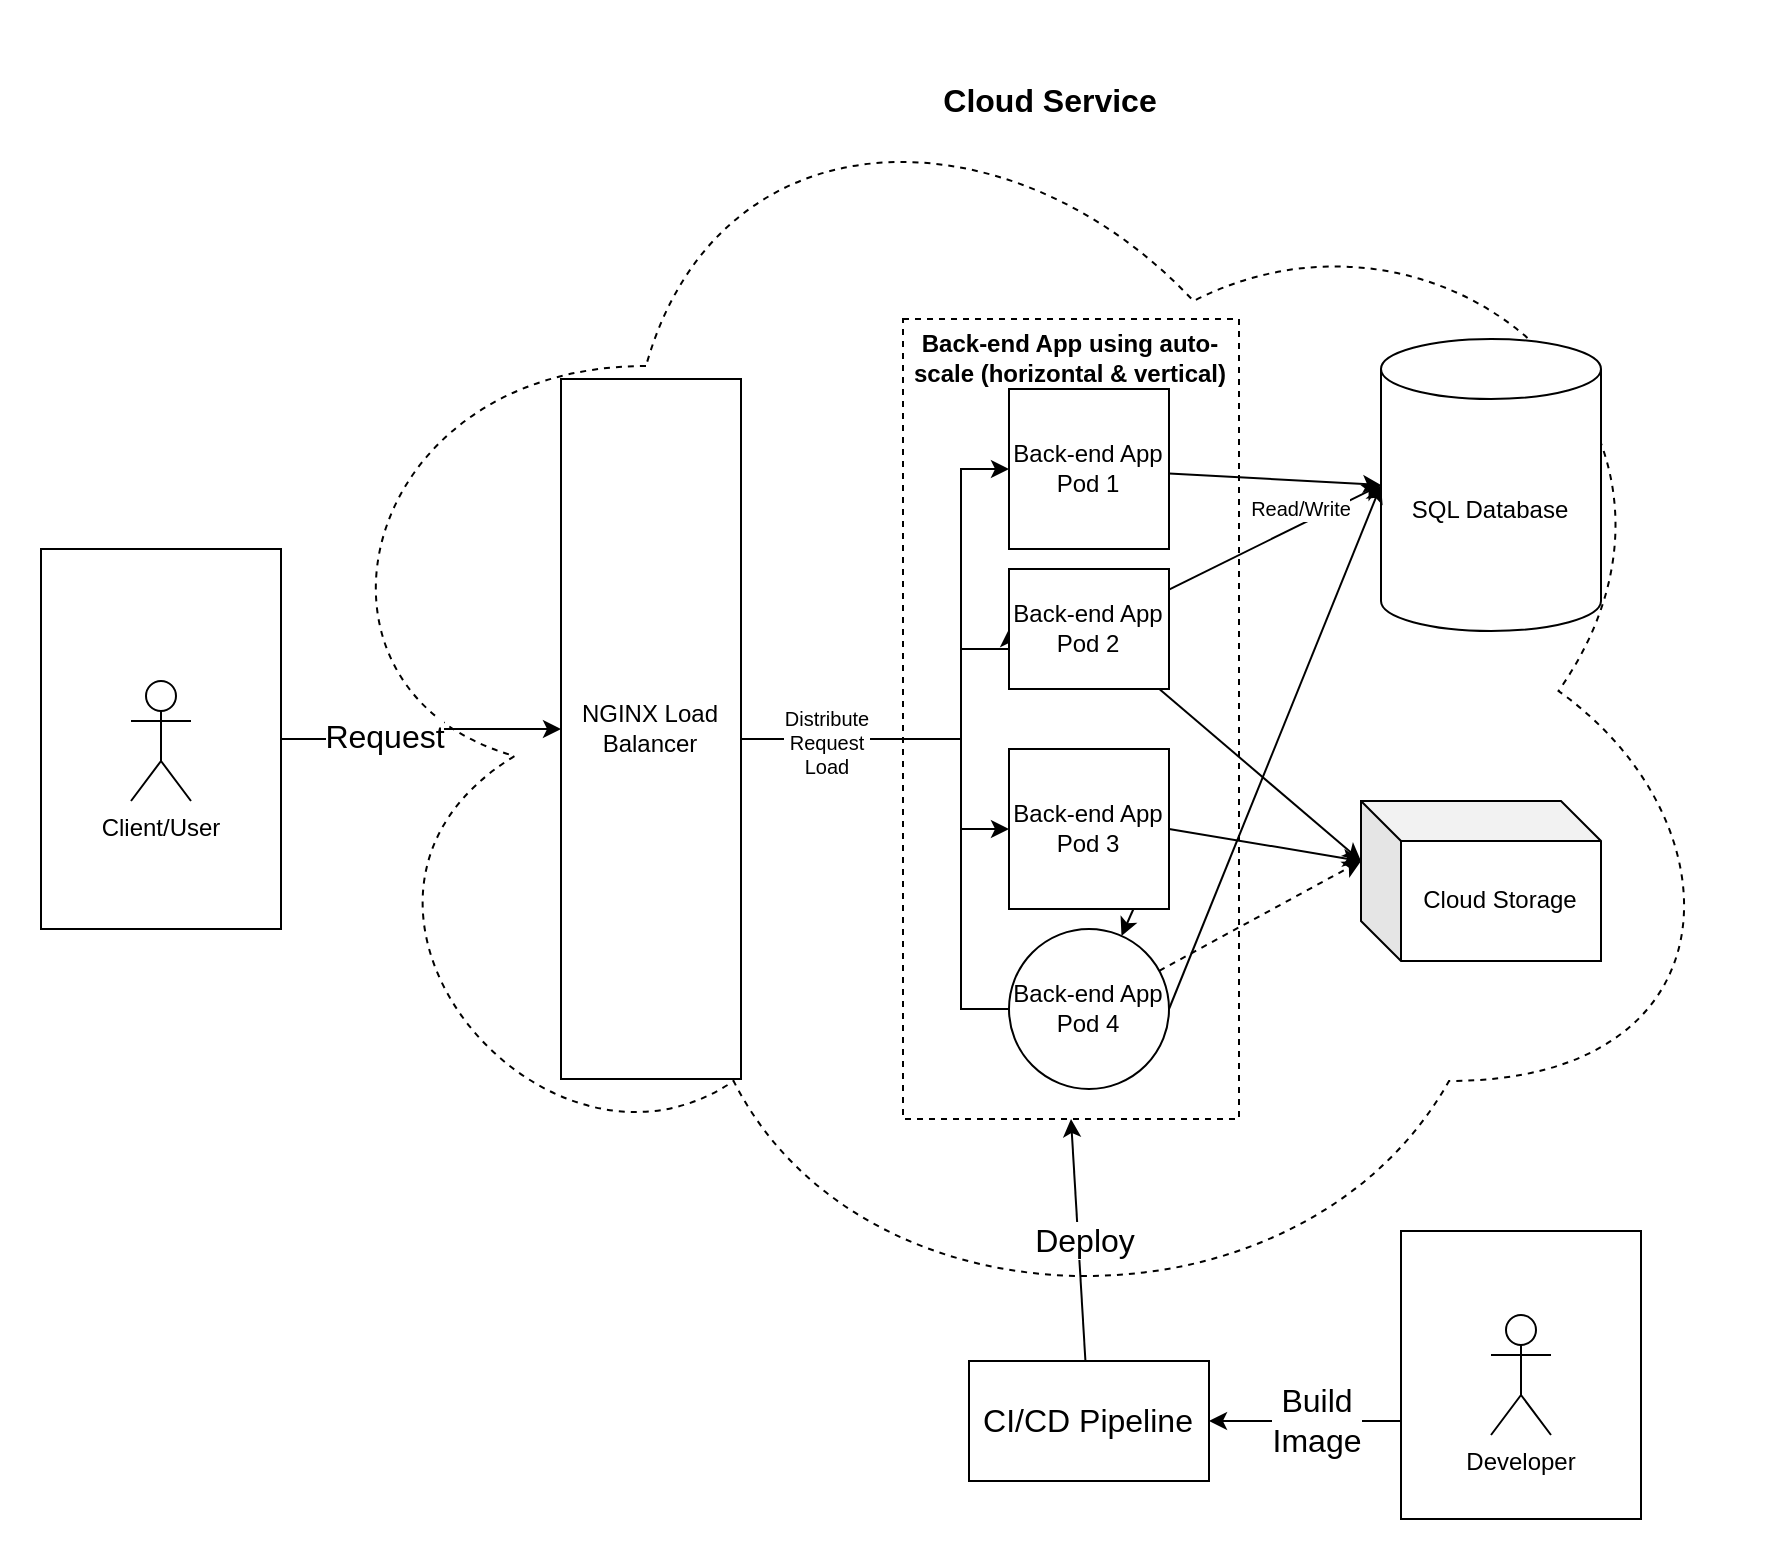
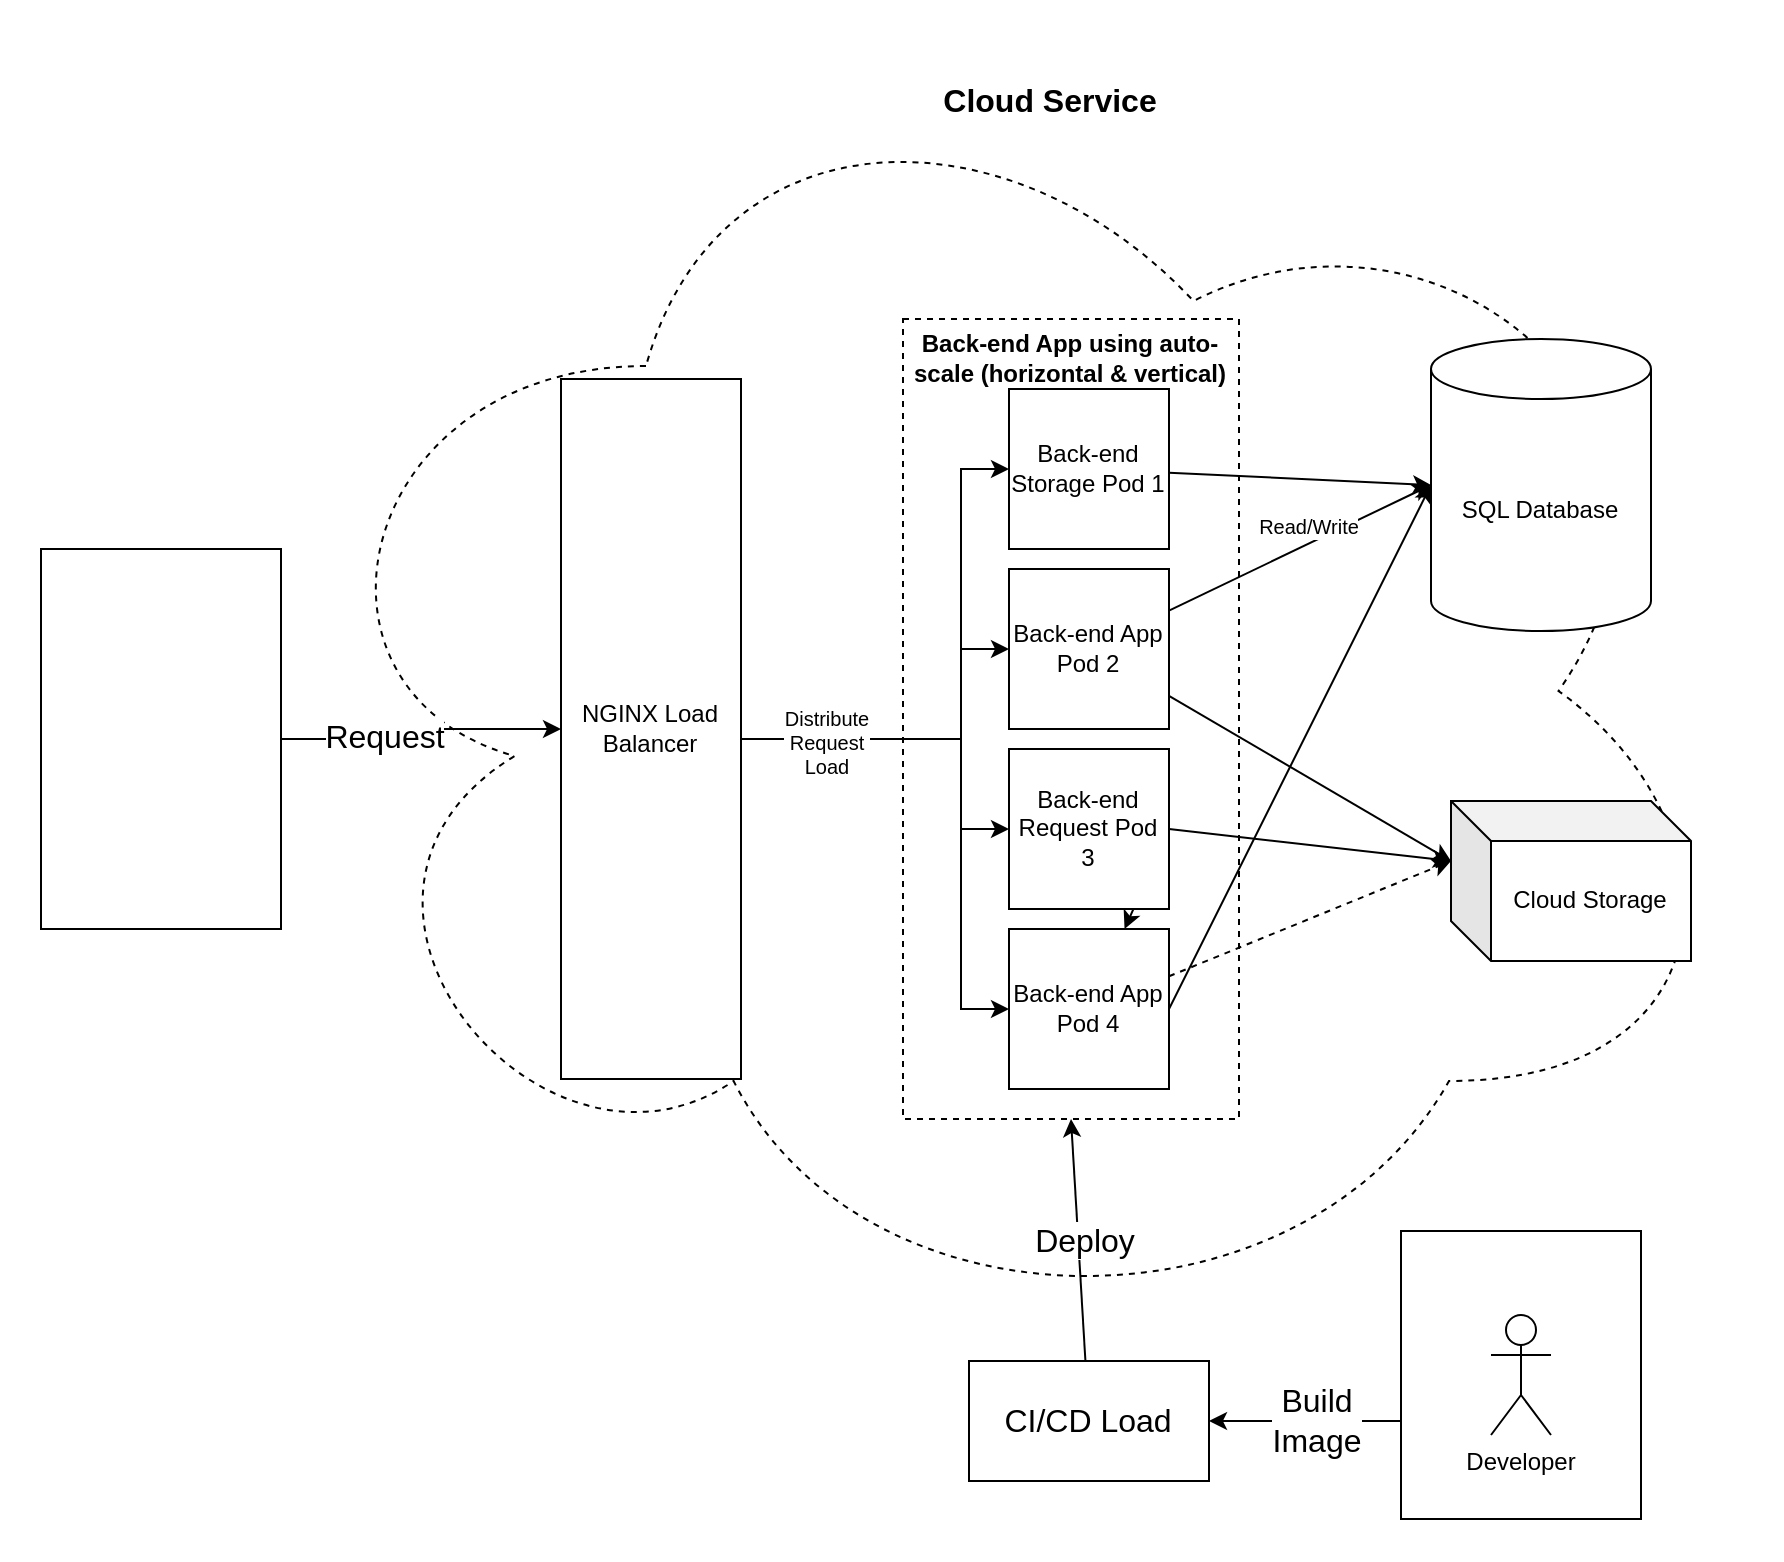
(1089, 469) -> (1089, 469)
(1491, 485) -> (1541, 485)
(1089, 629) -> (1089, 649)
(161, 741) -> none
(1089, 829) -> (1089, 829)
(1481, 881) -> (1571, 881)
(999, 1009) -> (994, 1009)
(1089, 1009) -> (1089, 1009)
(1089, 1421) -> (1089, 1421)
